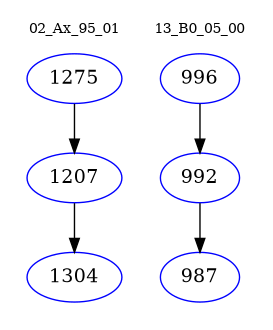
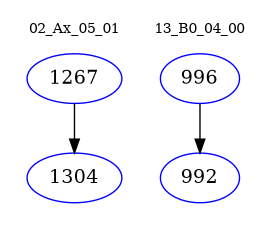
(74, 30) -> (74, 30)
(200, 30) -> (200, 30)
(74, 79) -> none
(74, 178) -> (74, 79)
(200, 277) -> none
